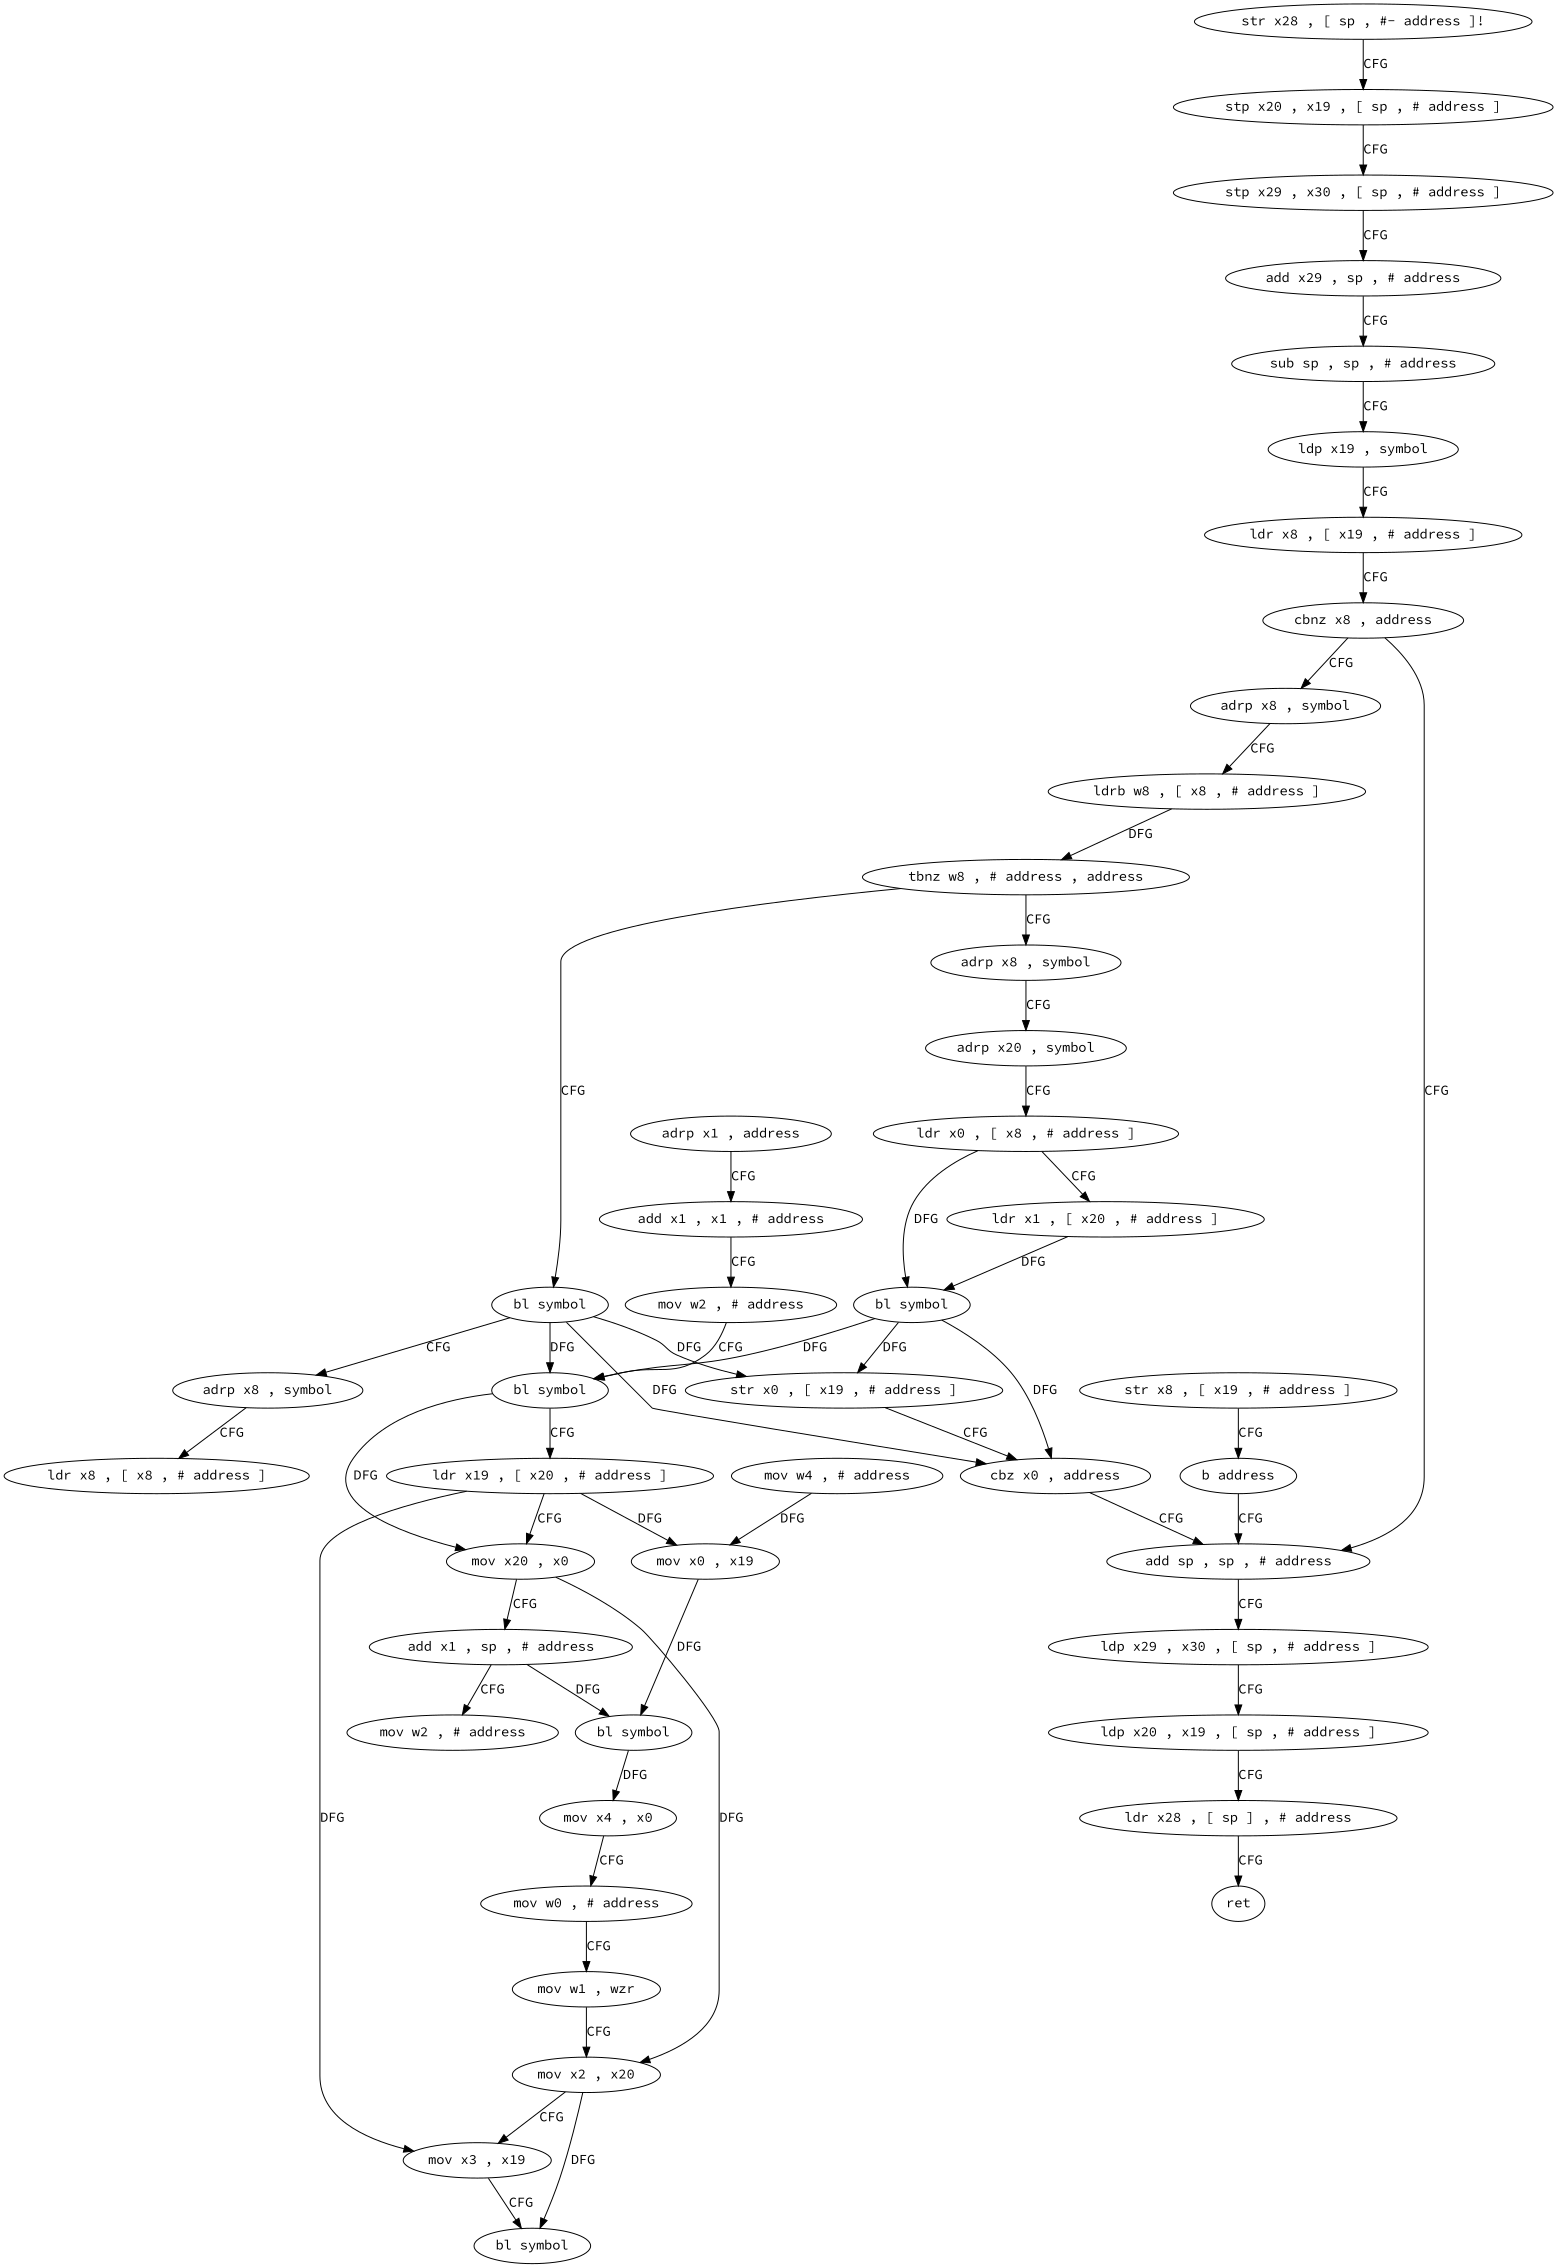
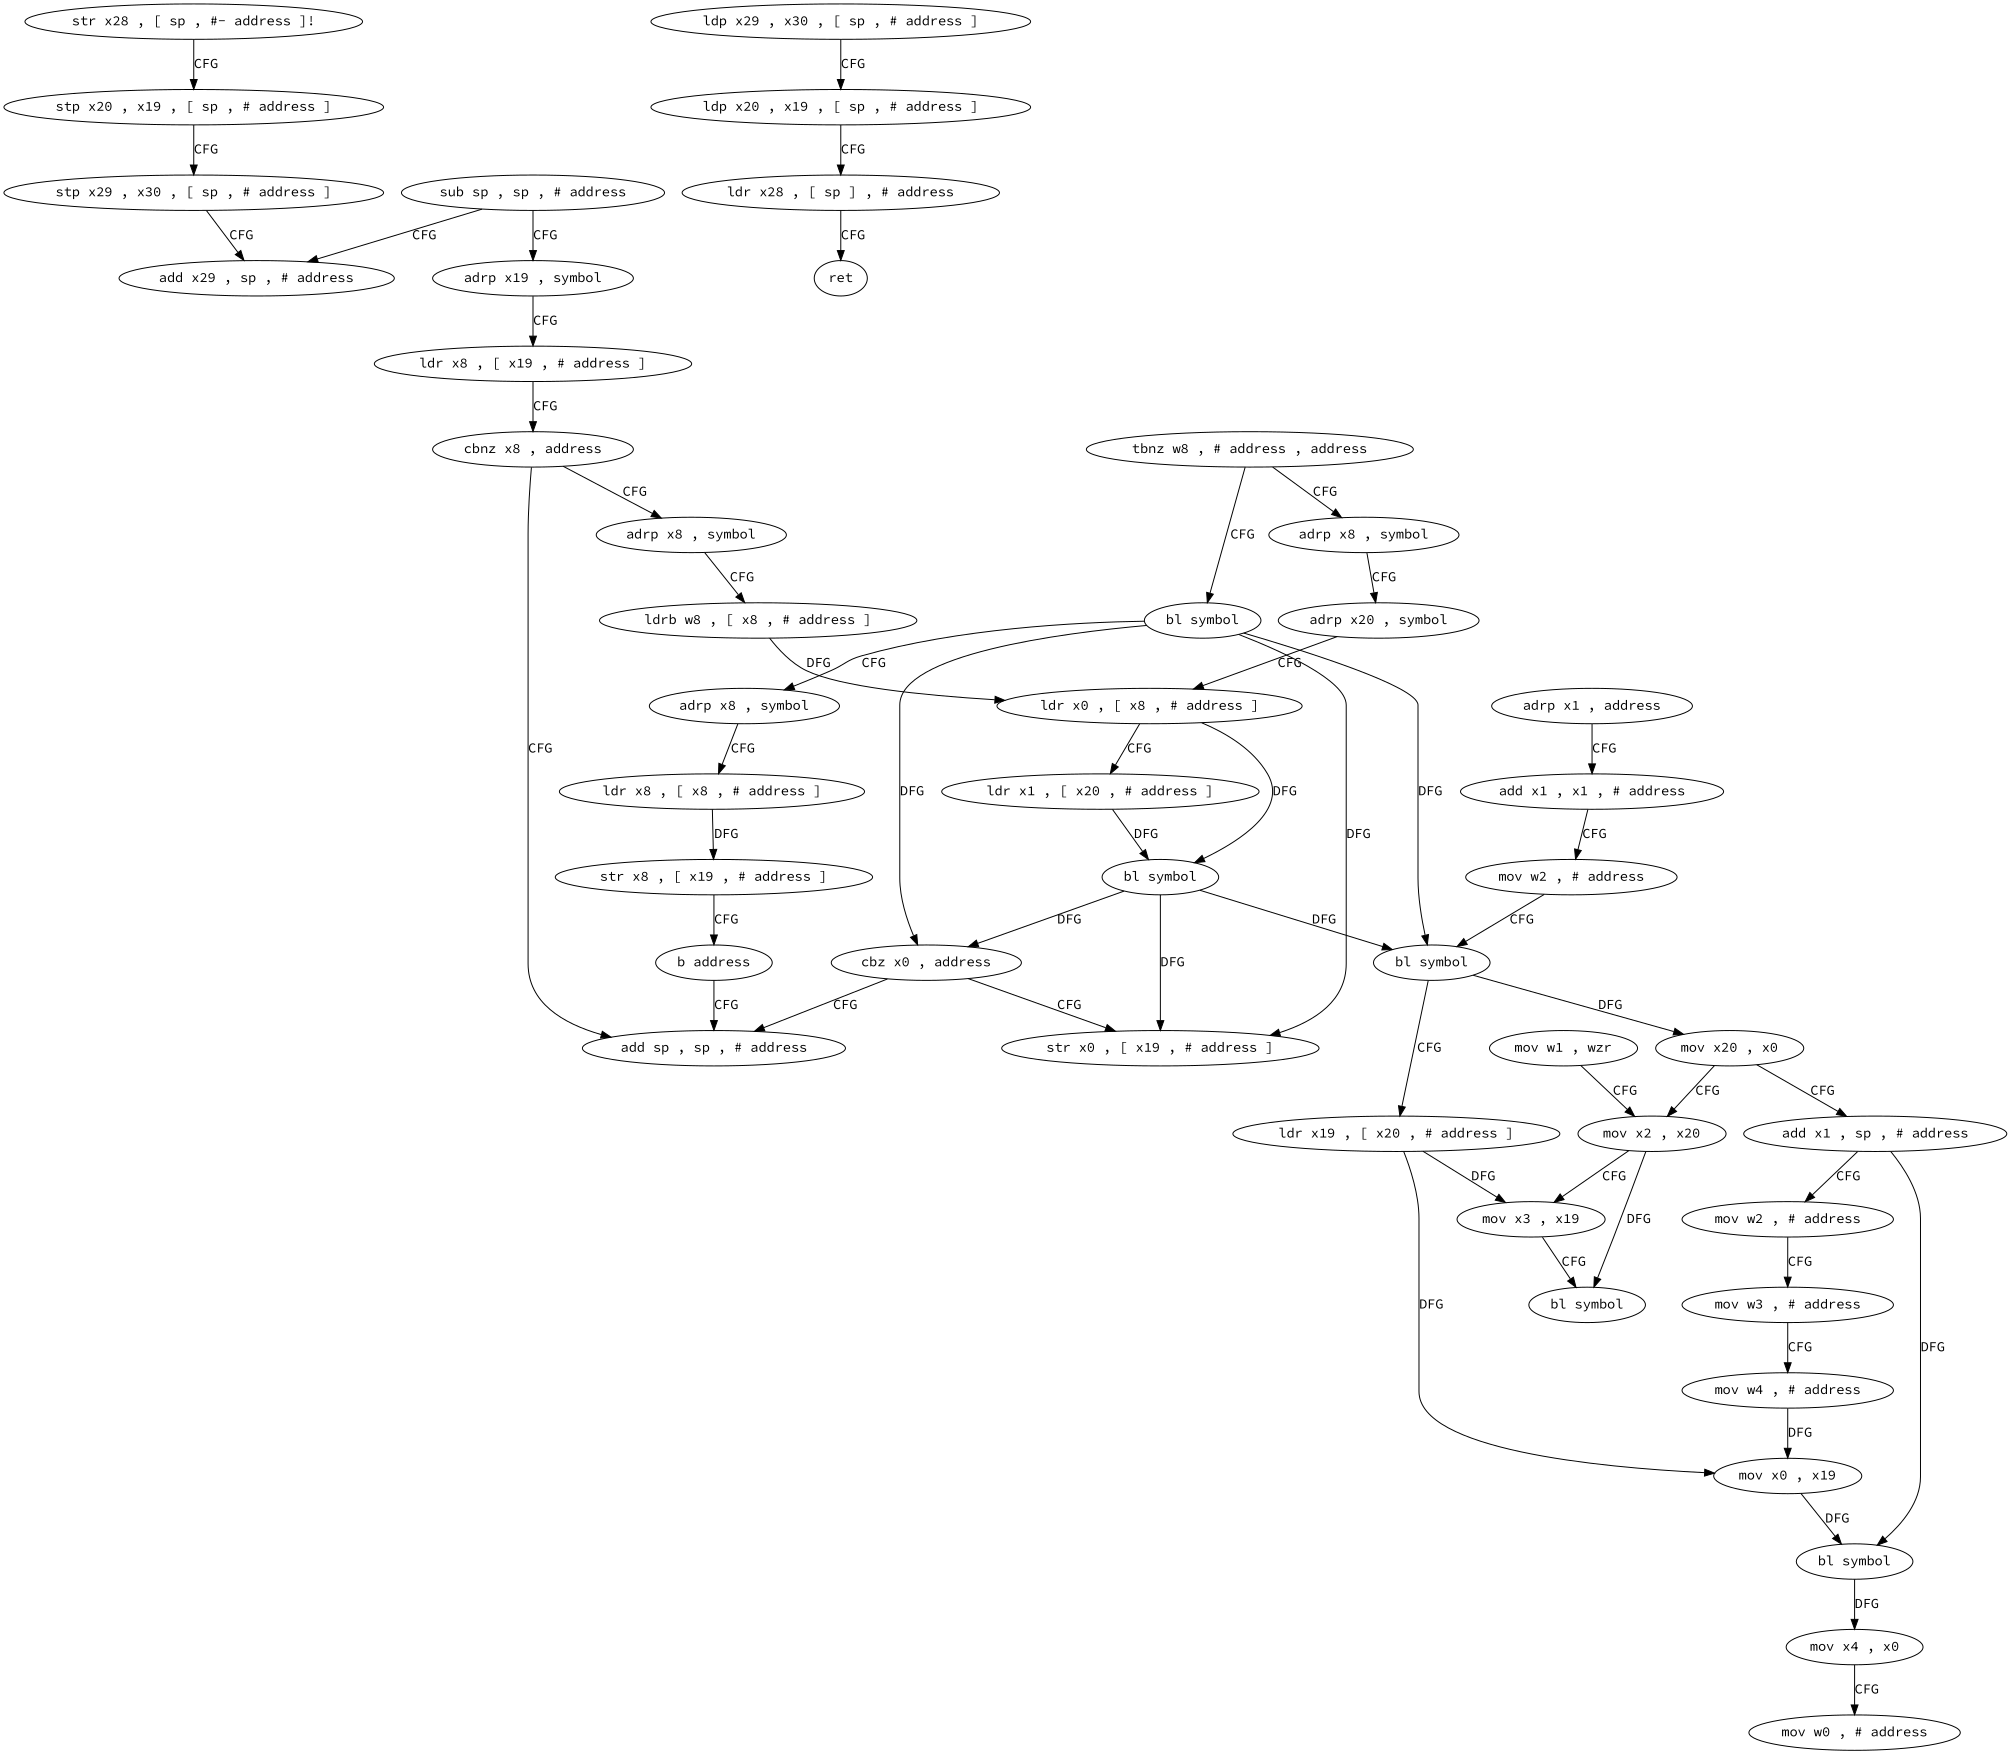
(1363, 316) -> (400, 234)
(1363, 449) -> (533, 278)
none -> (713, 829)
(1121, 832) -> (875, 688)
none -> (1788, 1305)
(946, 1432) -> (1037, 1003)
(537, 1514) -> none
(1238, 1599) -> none
(731, 1818) -> (1708, 1091)
(586, 1942) -> none
